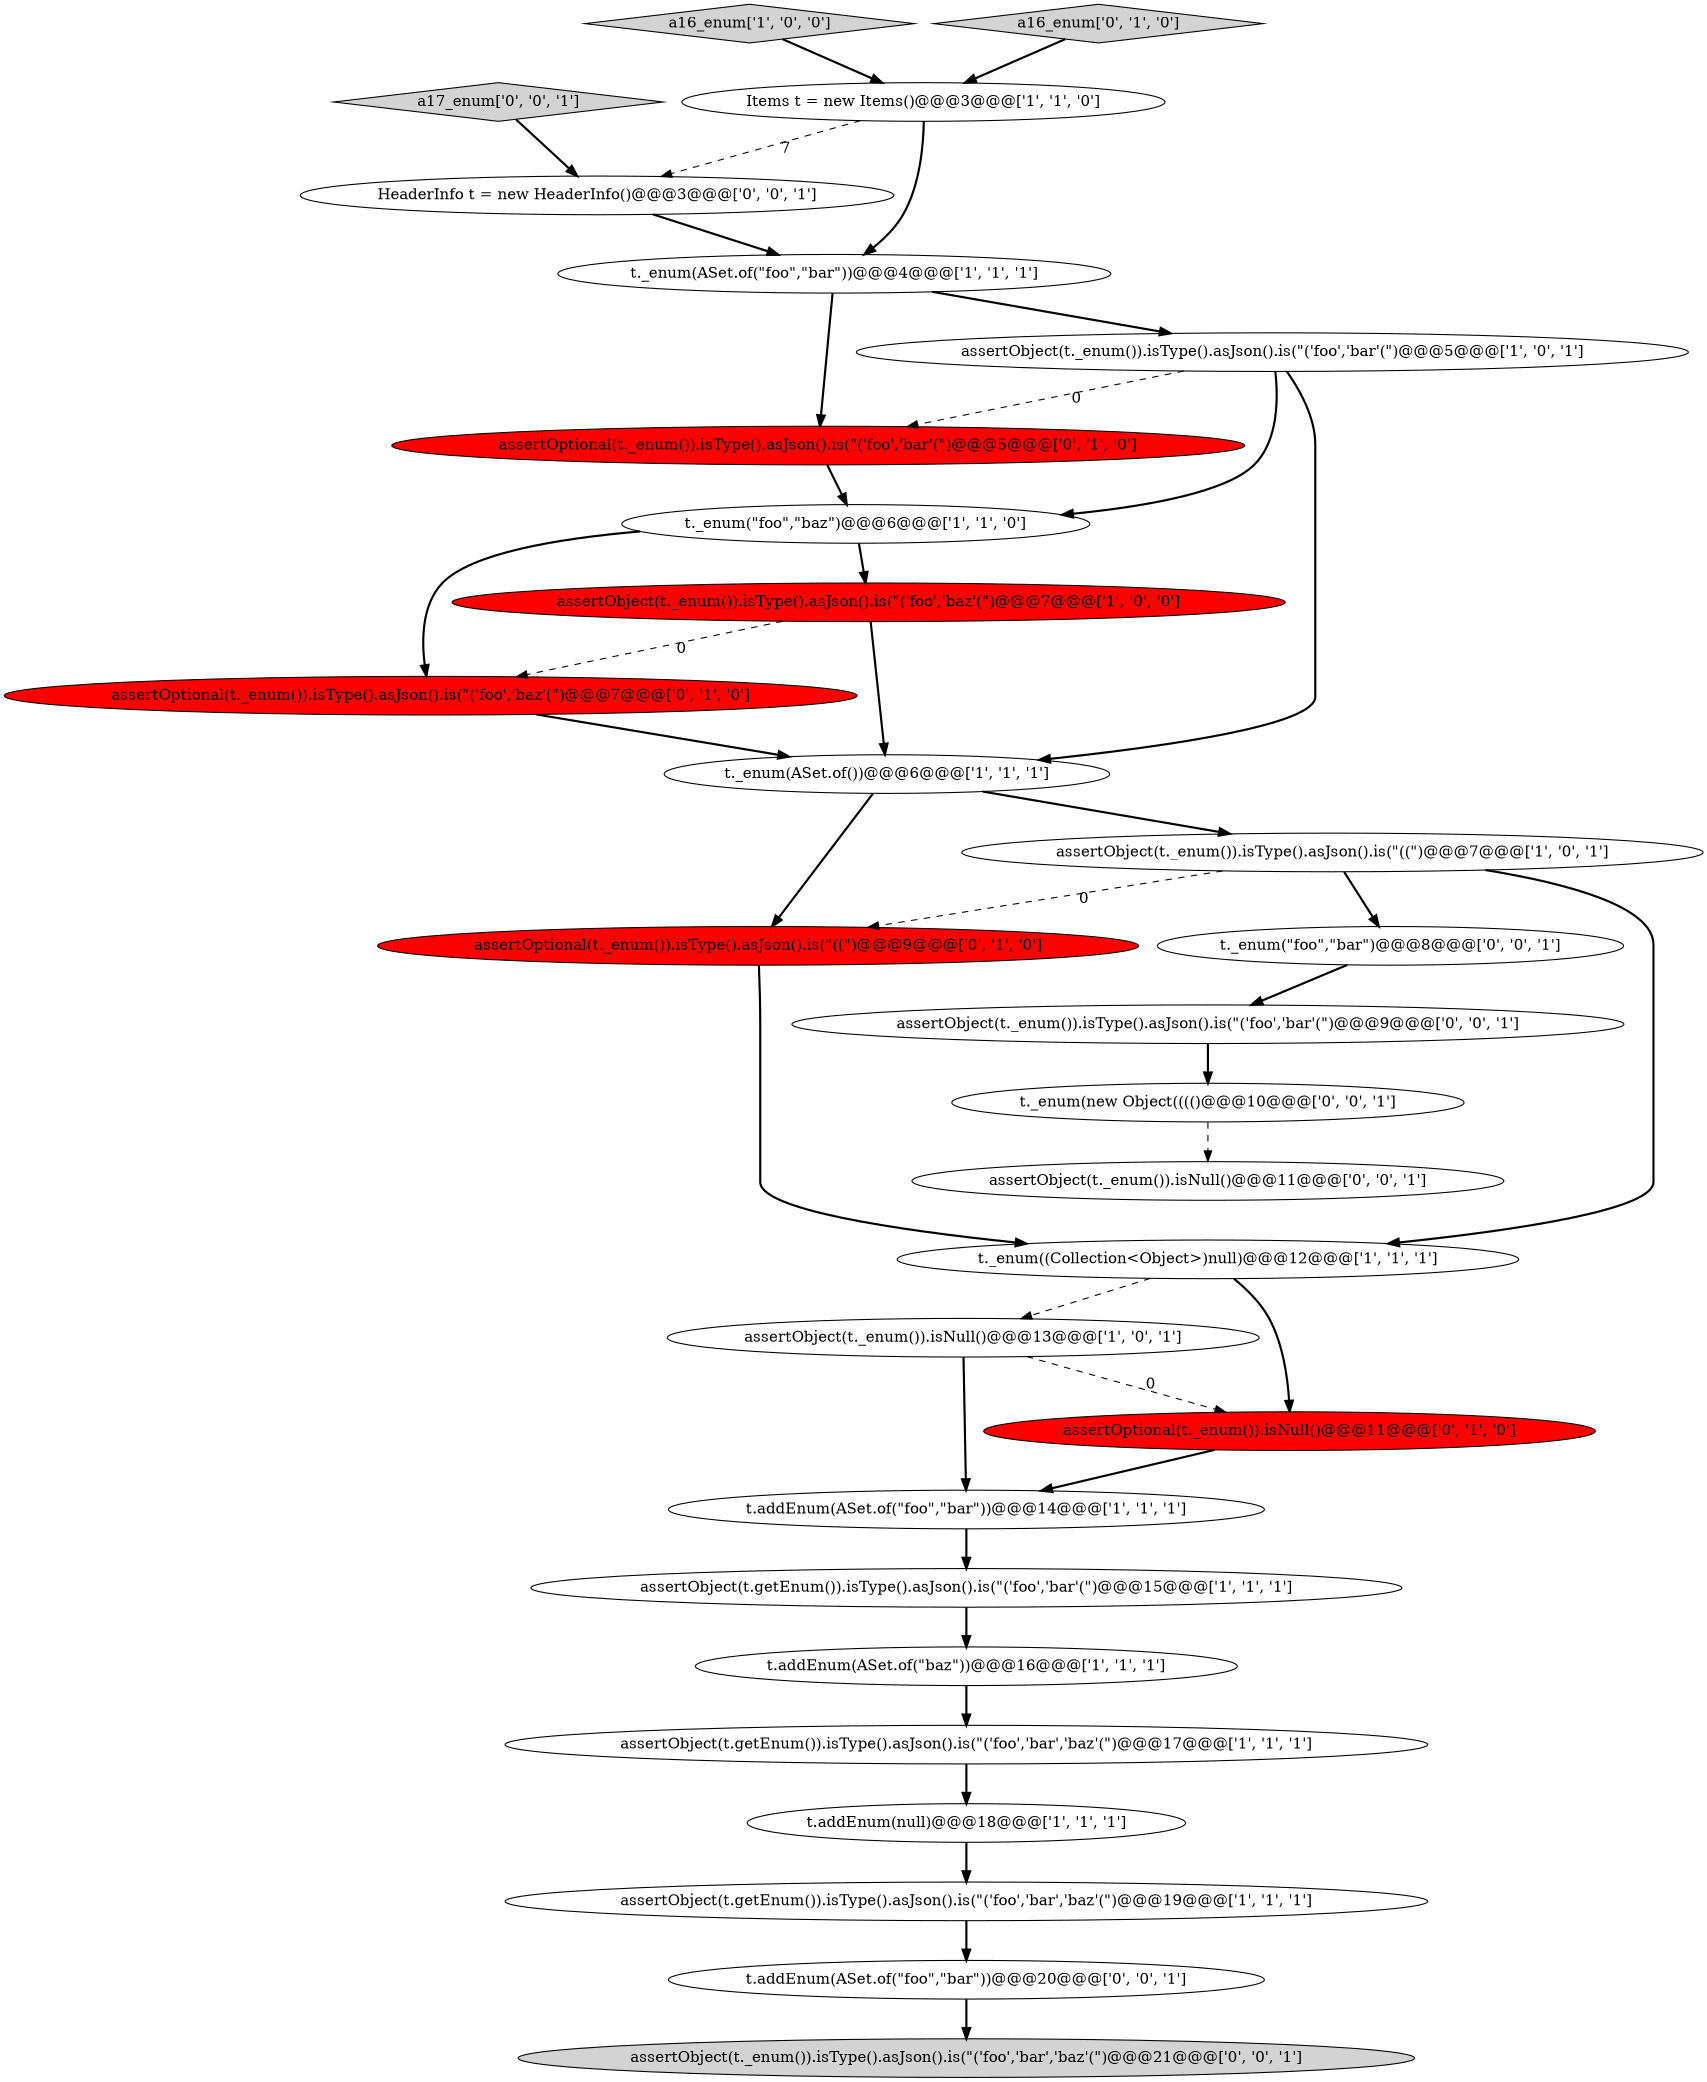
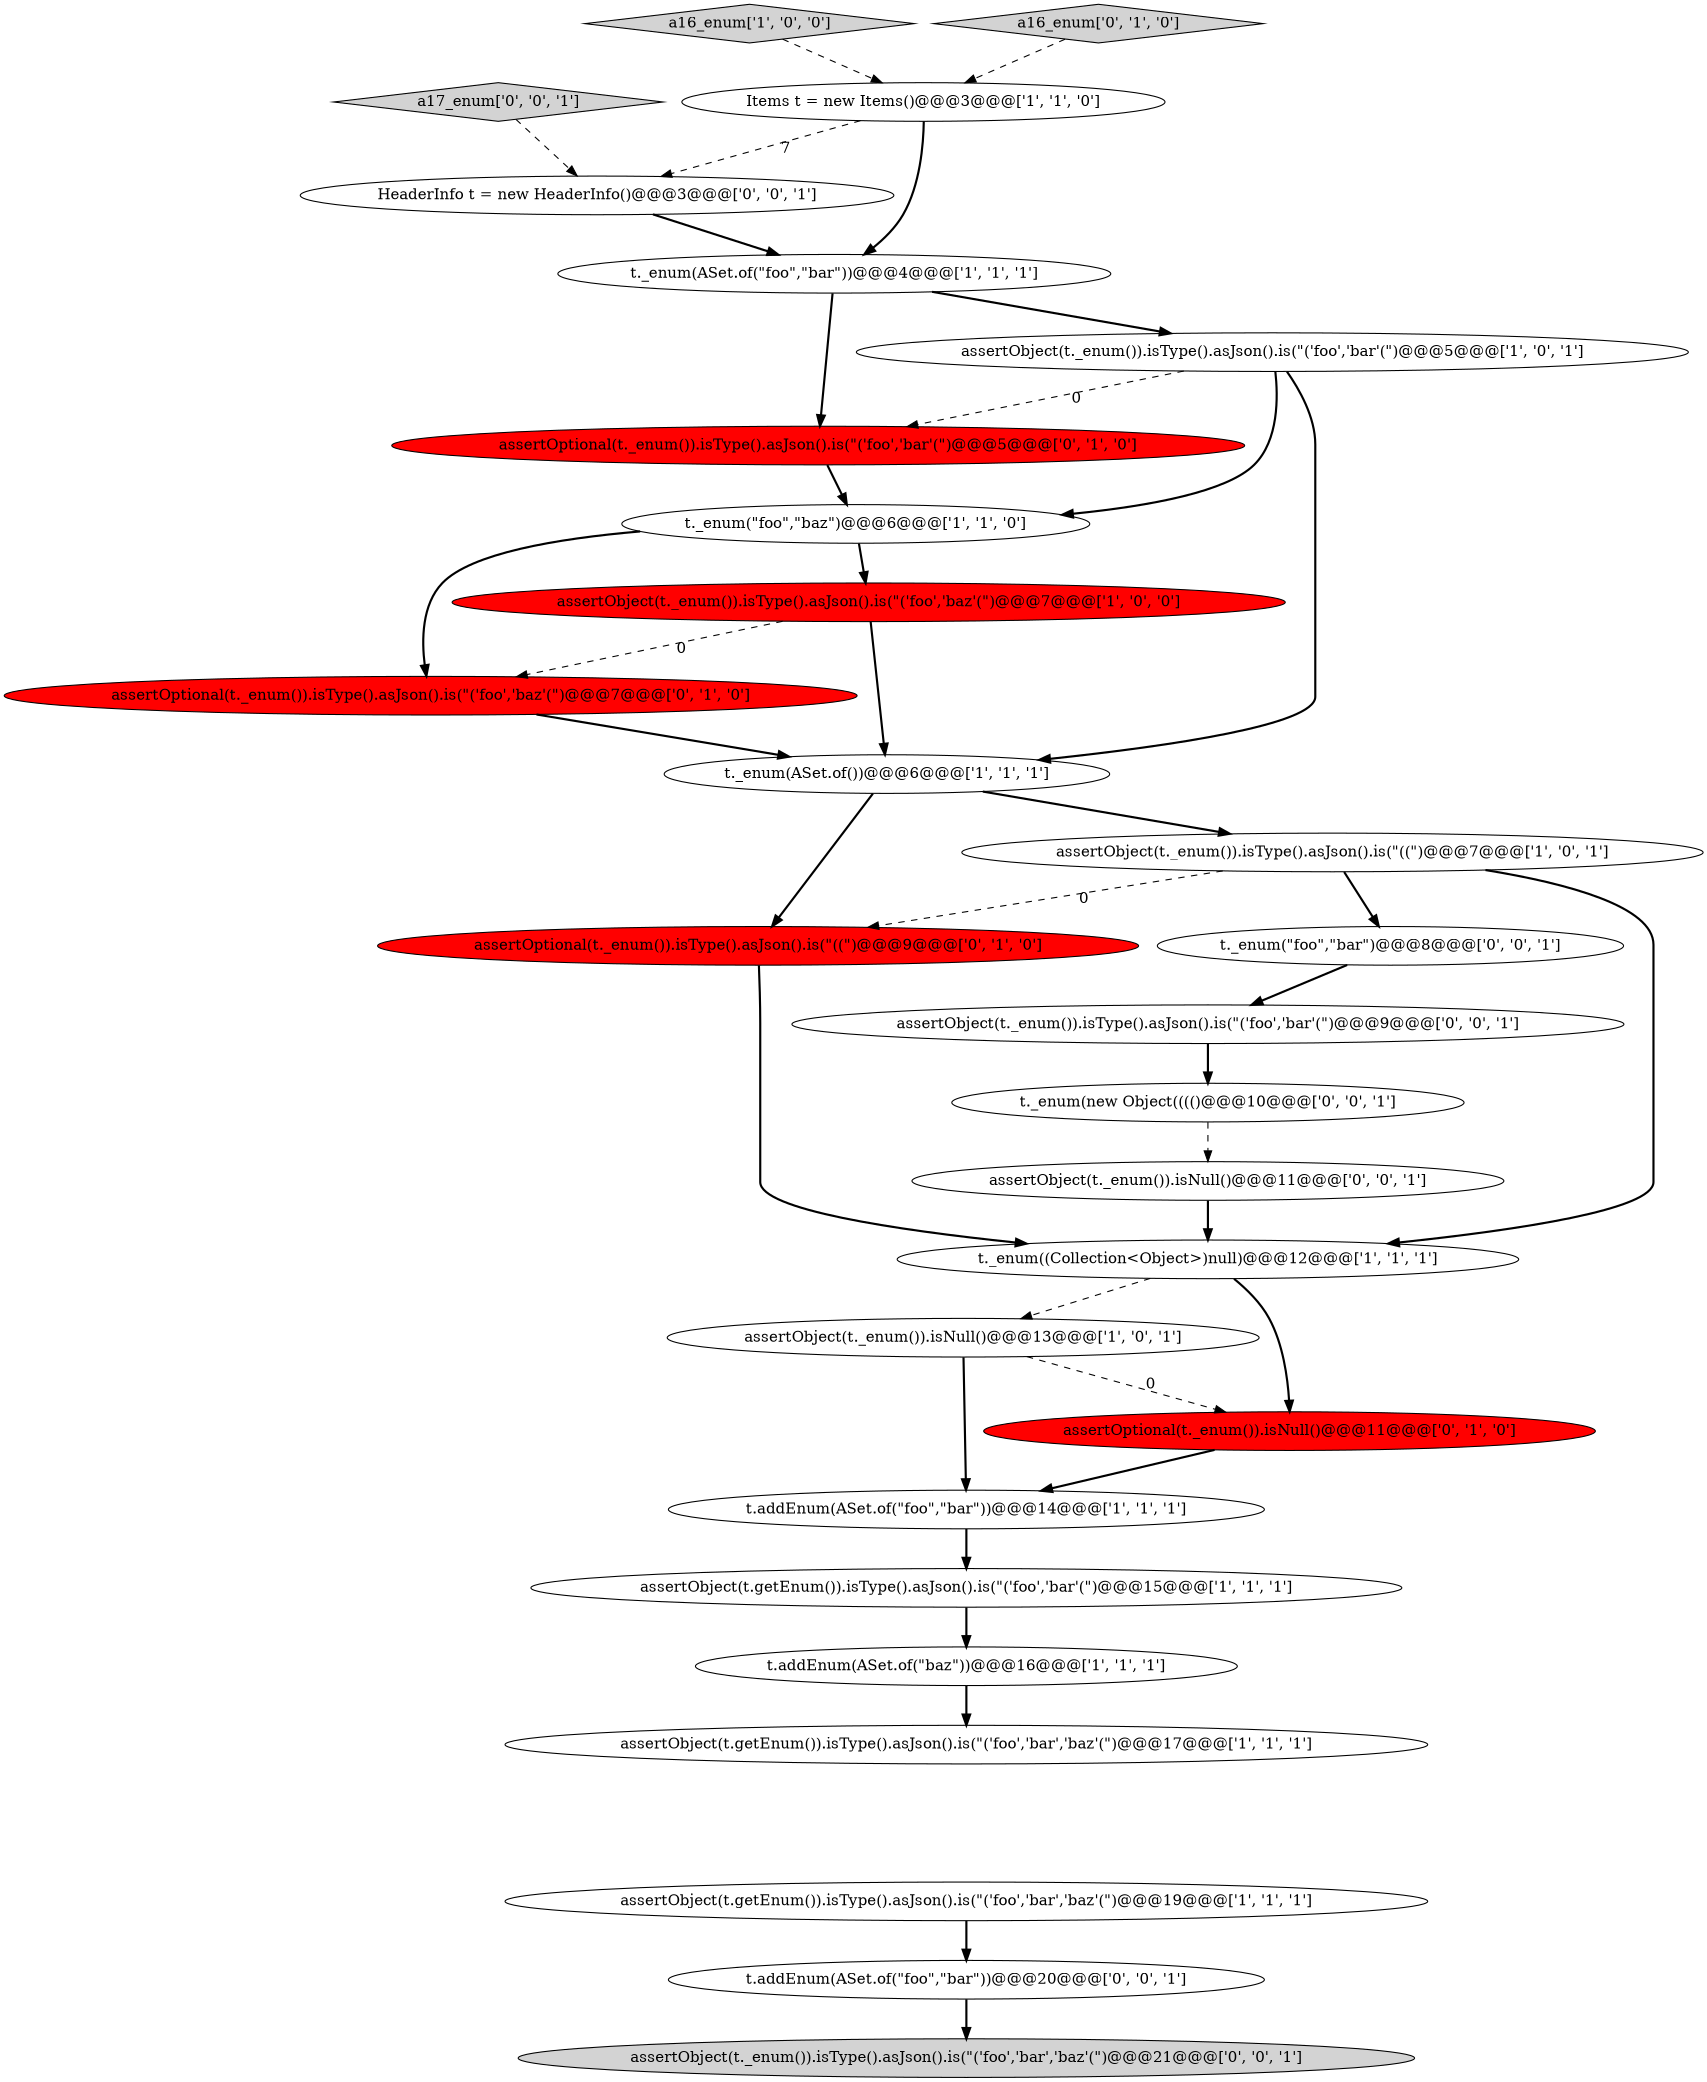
(827, 59) -> (827, 59)
(1020, 59) -> (1020, 59)
(543, 144) -> (543, 144)
none -> (1208, 1215)
(966, 1823) -> none
